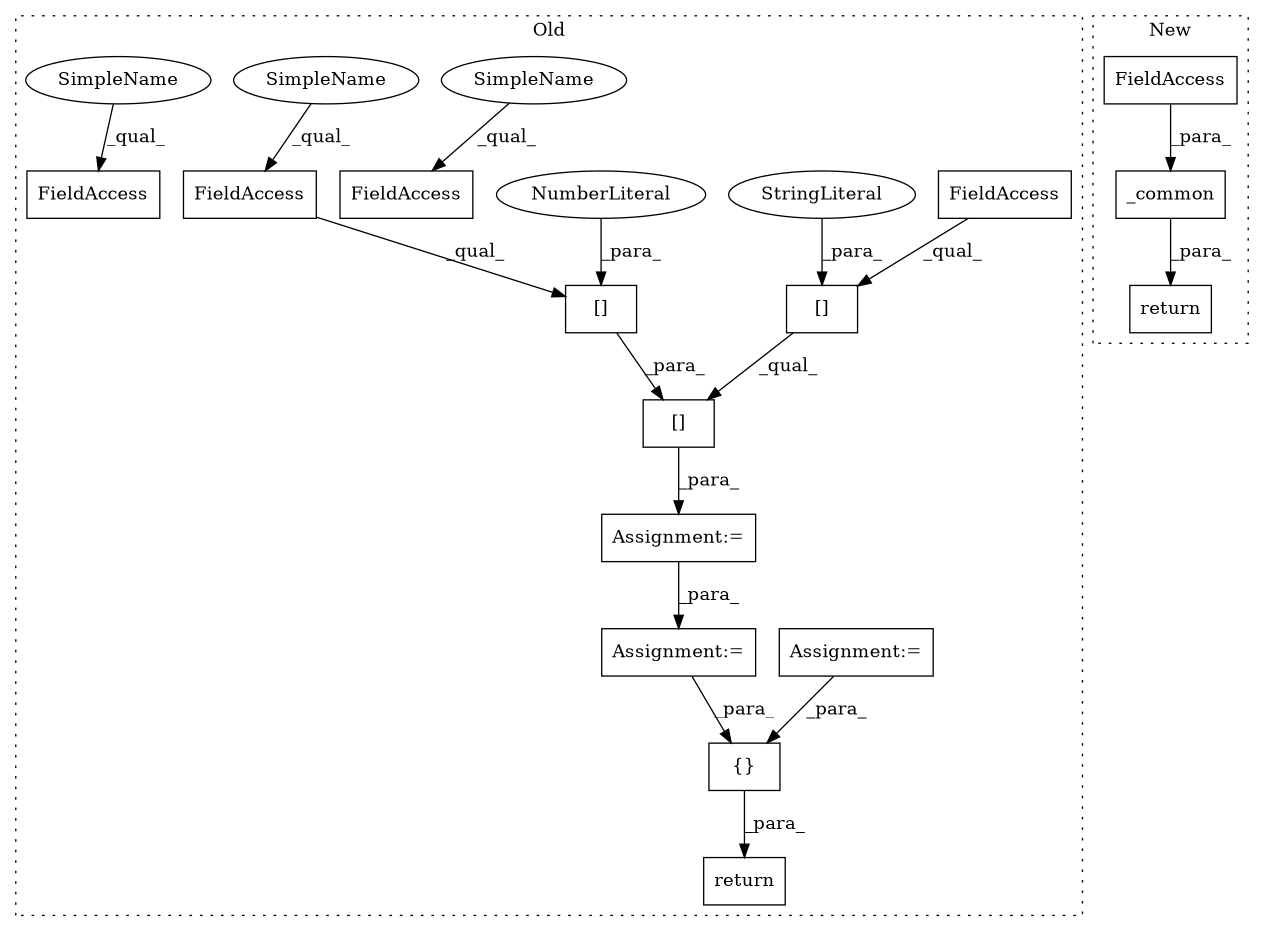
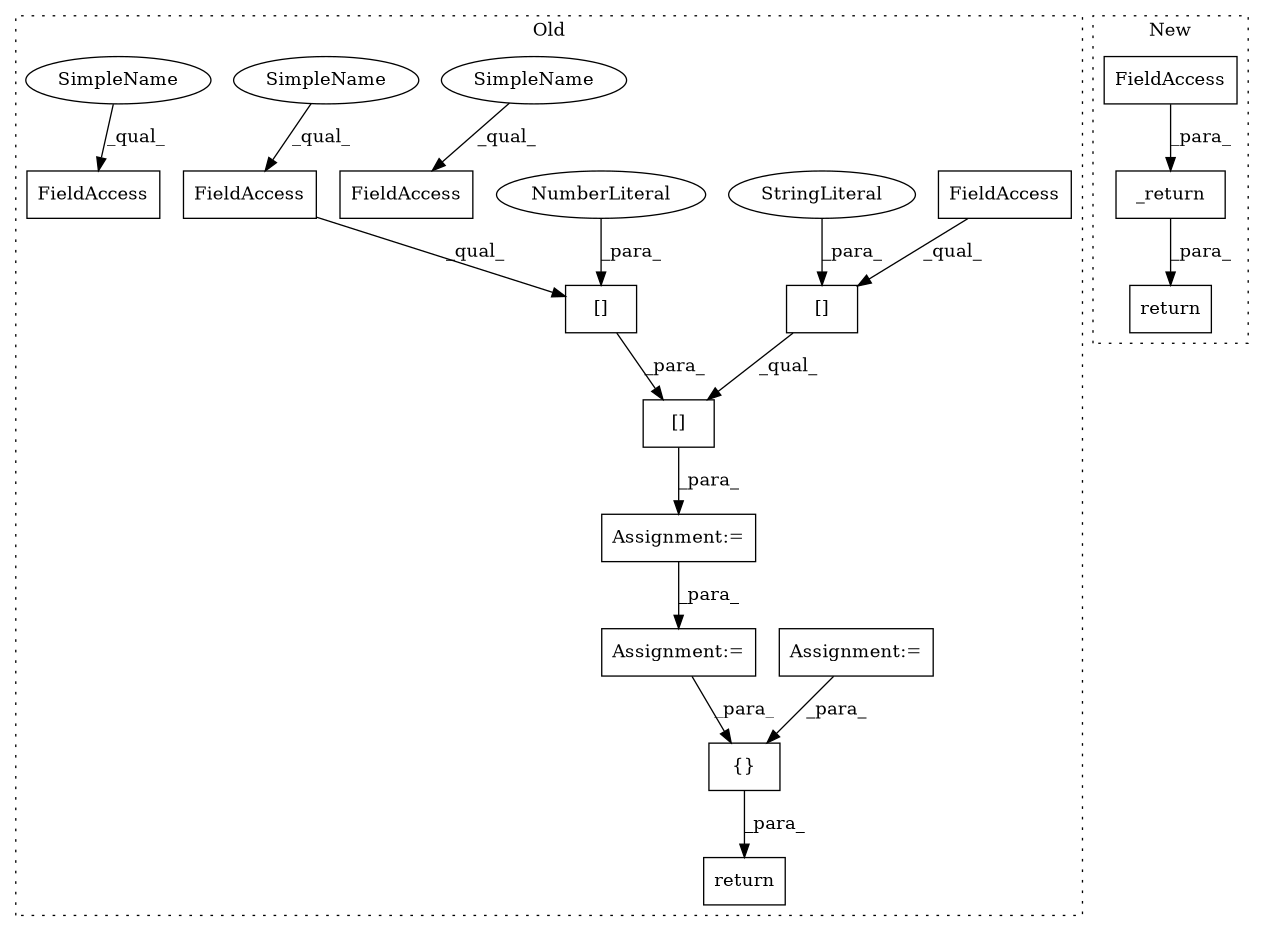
(1171, 195) -> (1171, 195)
